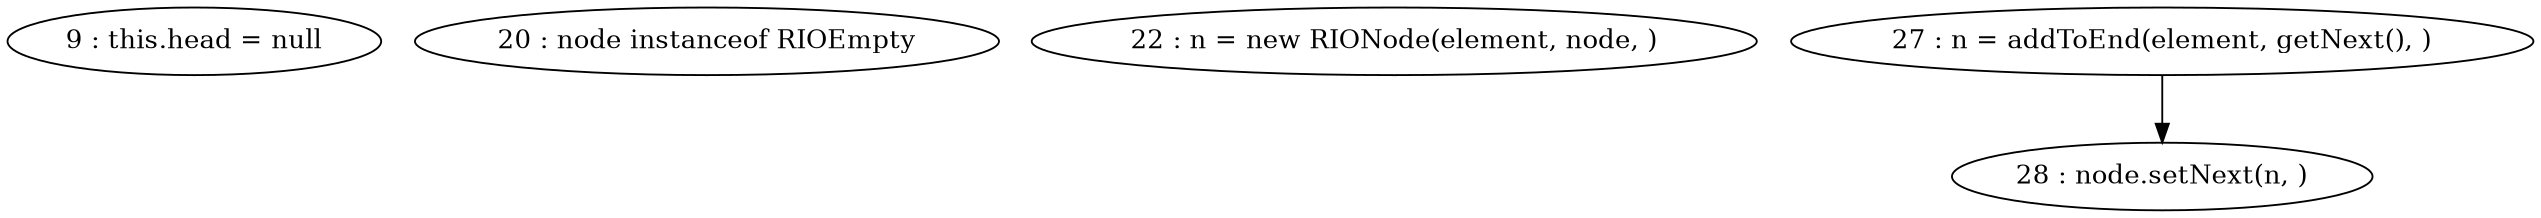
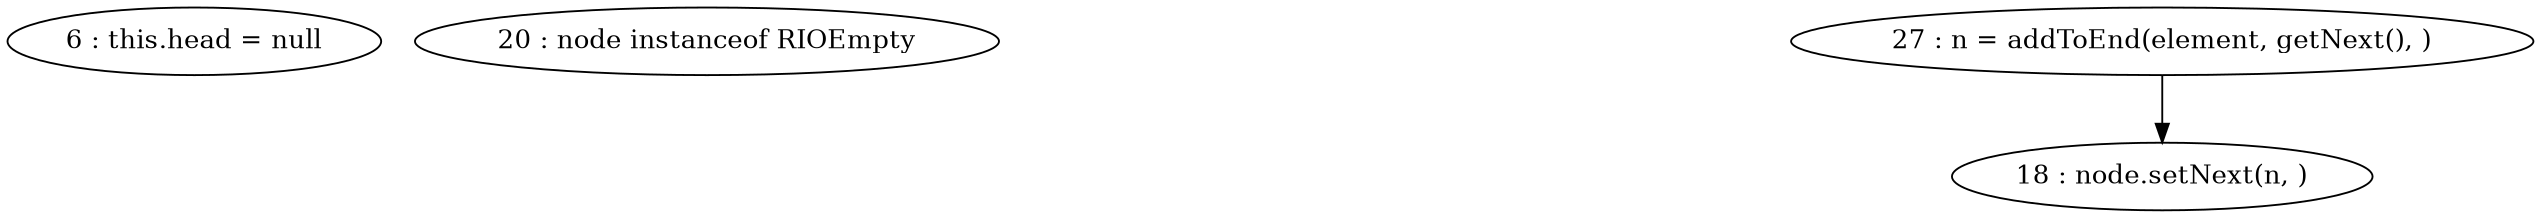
(194, 41) -> (194, 41)
(1394, 41) -> none
(2162, 177) -> (2162, 177)
